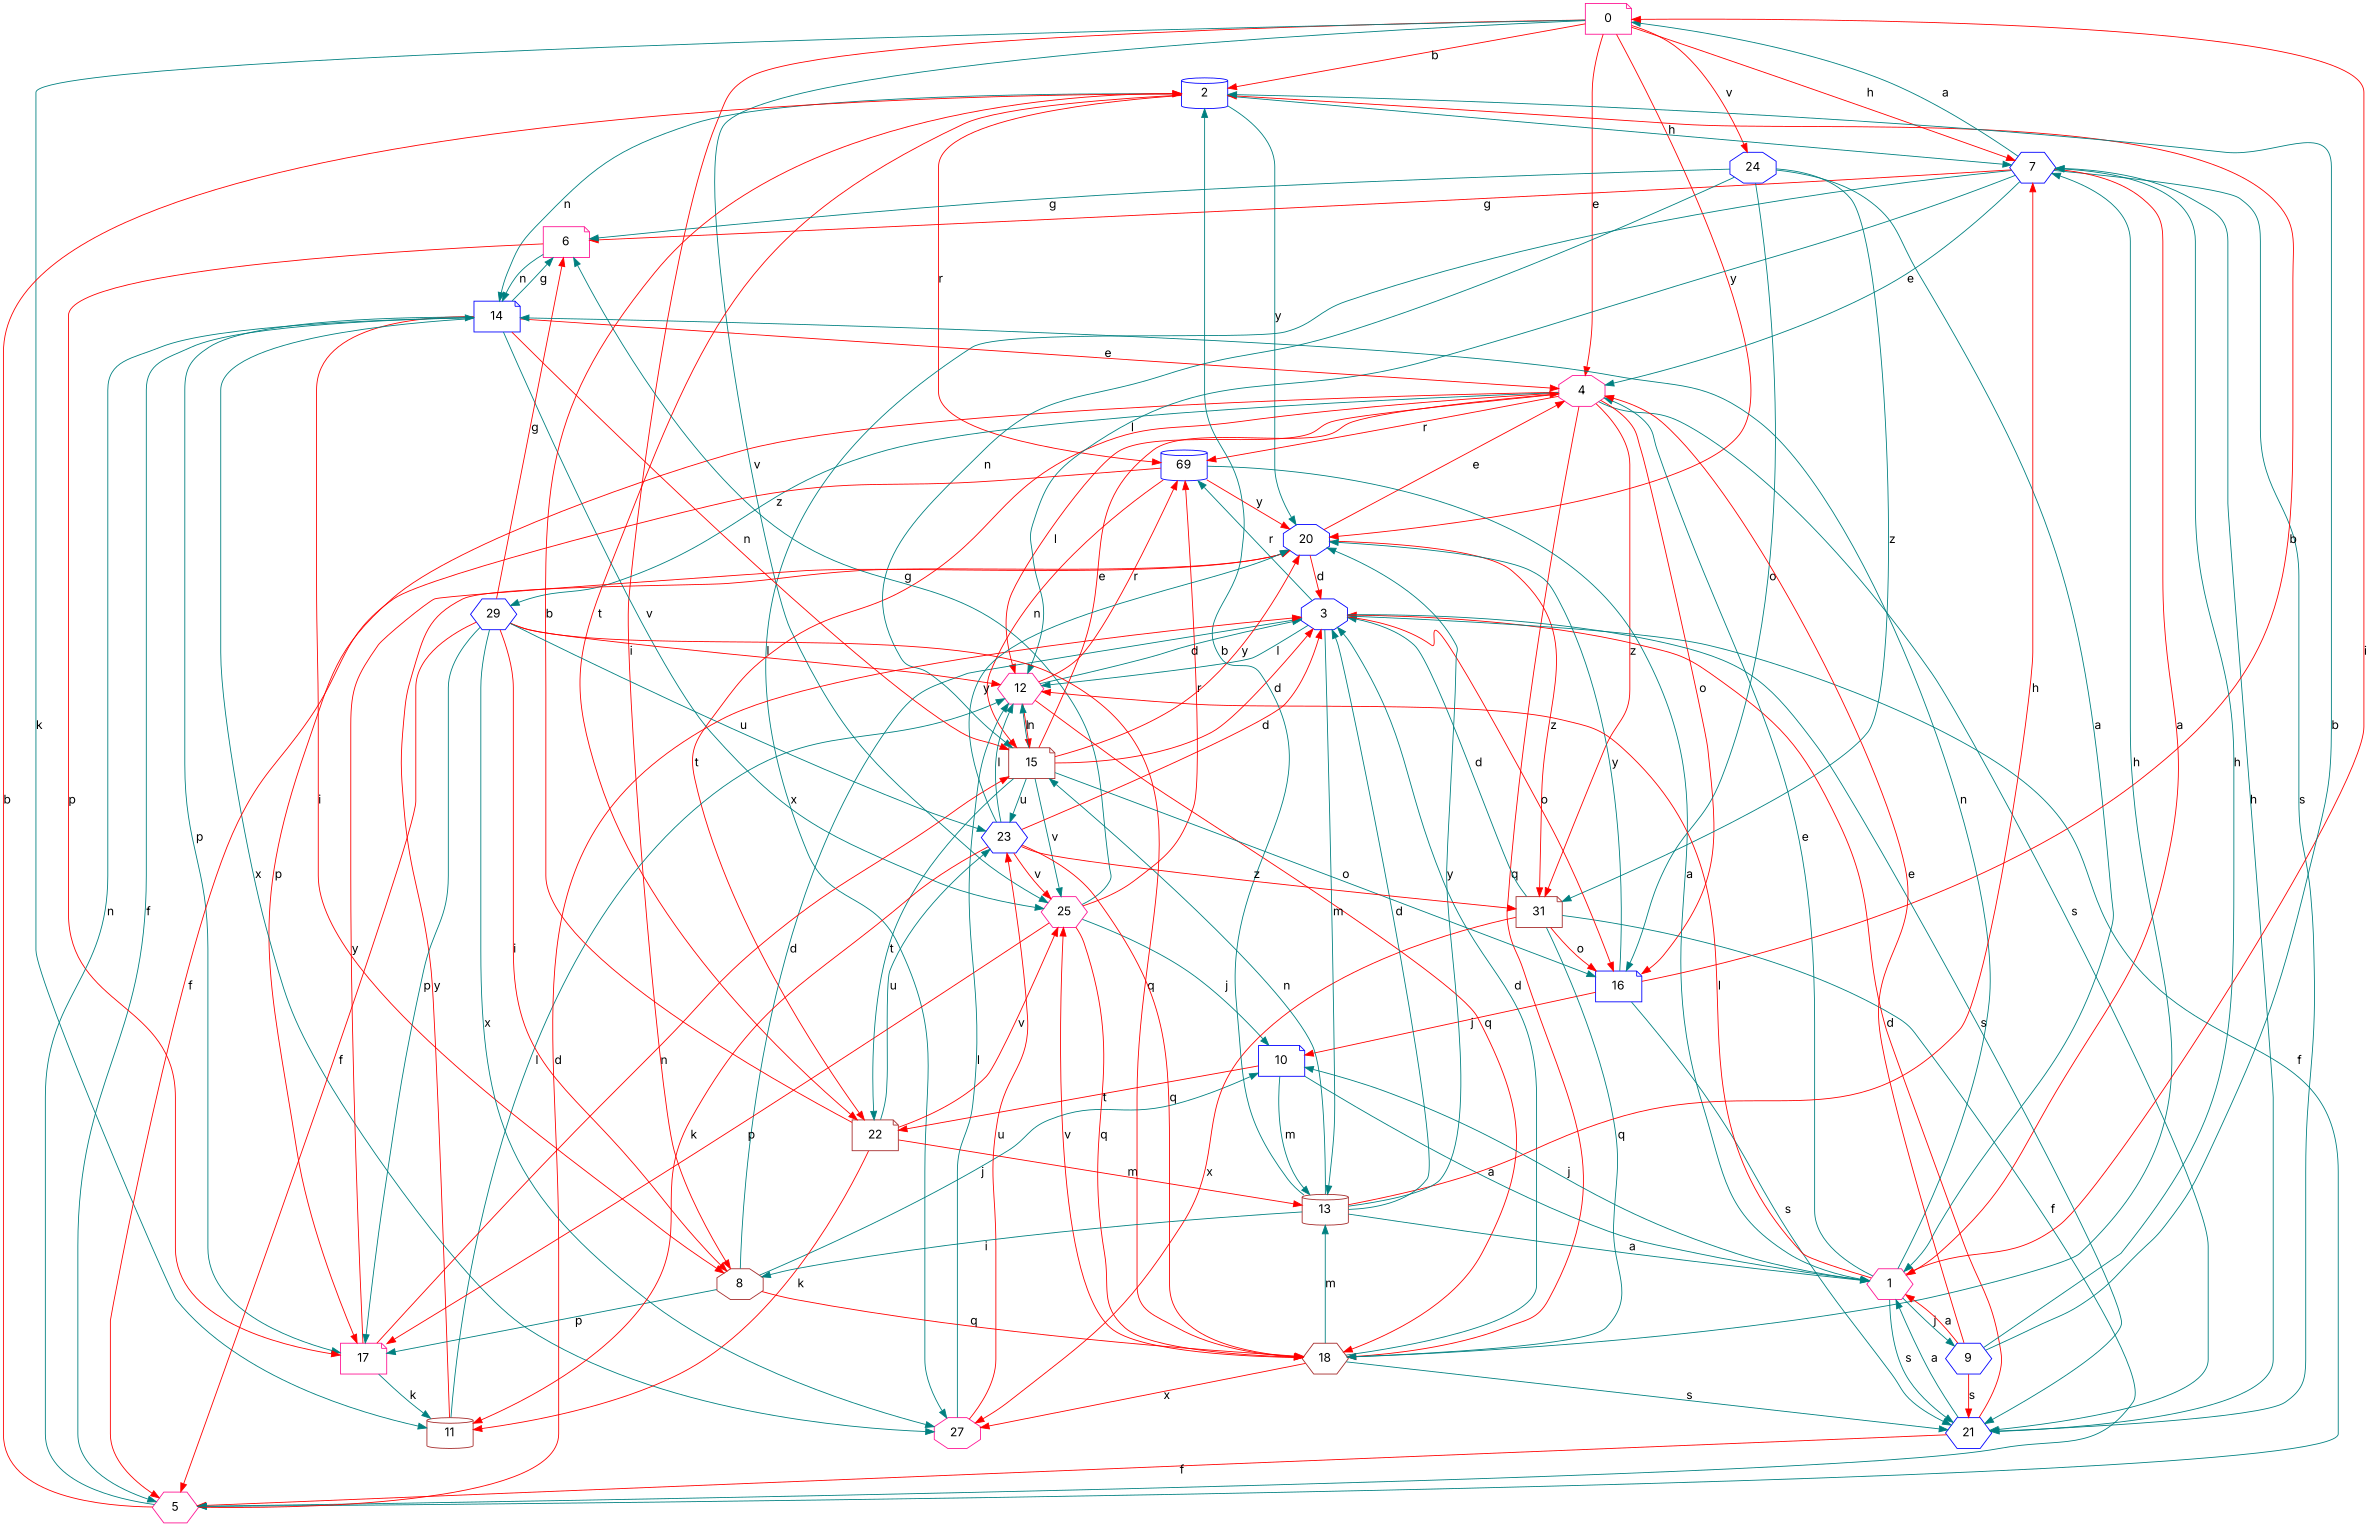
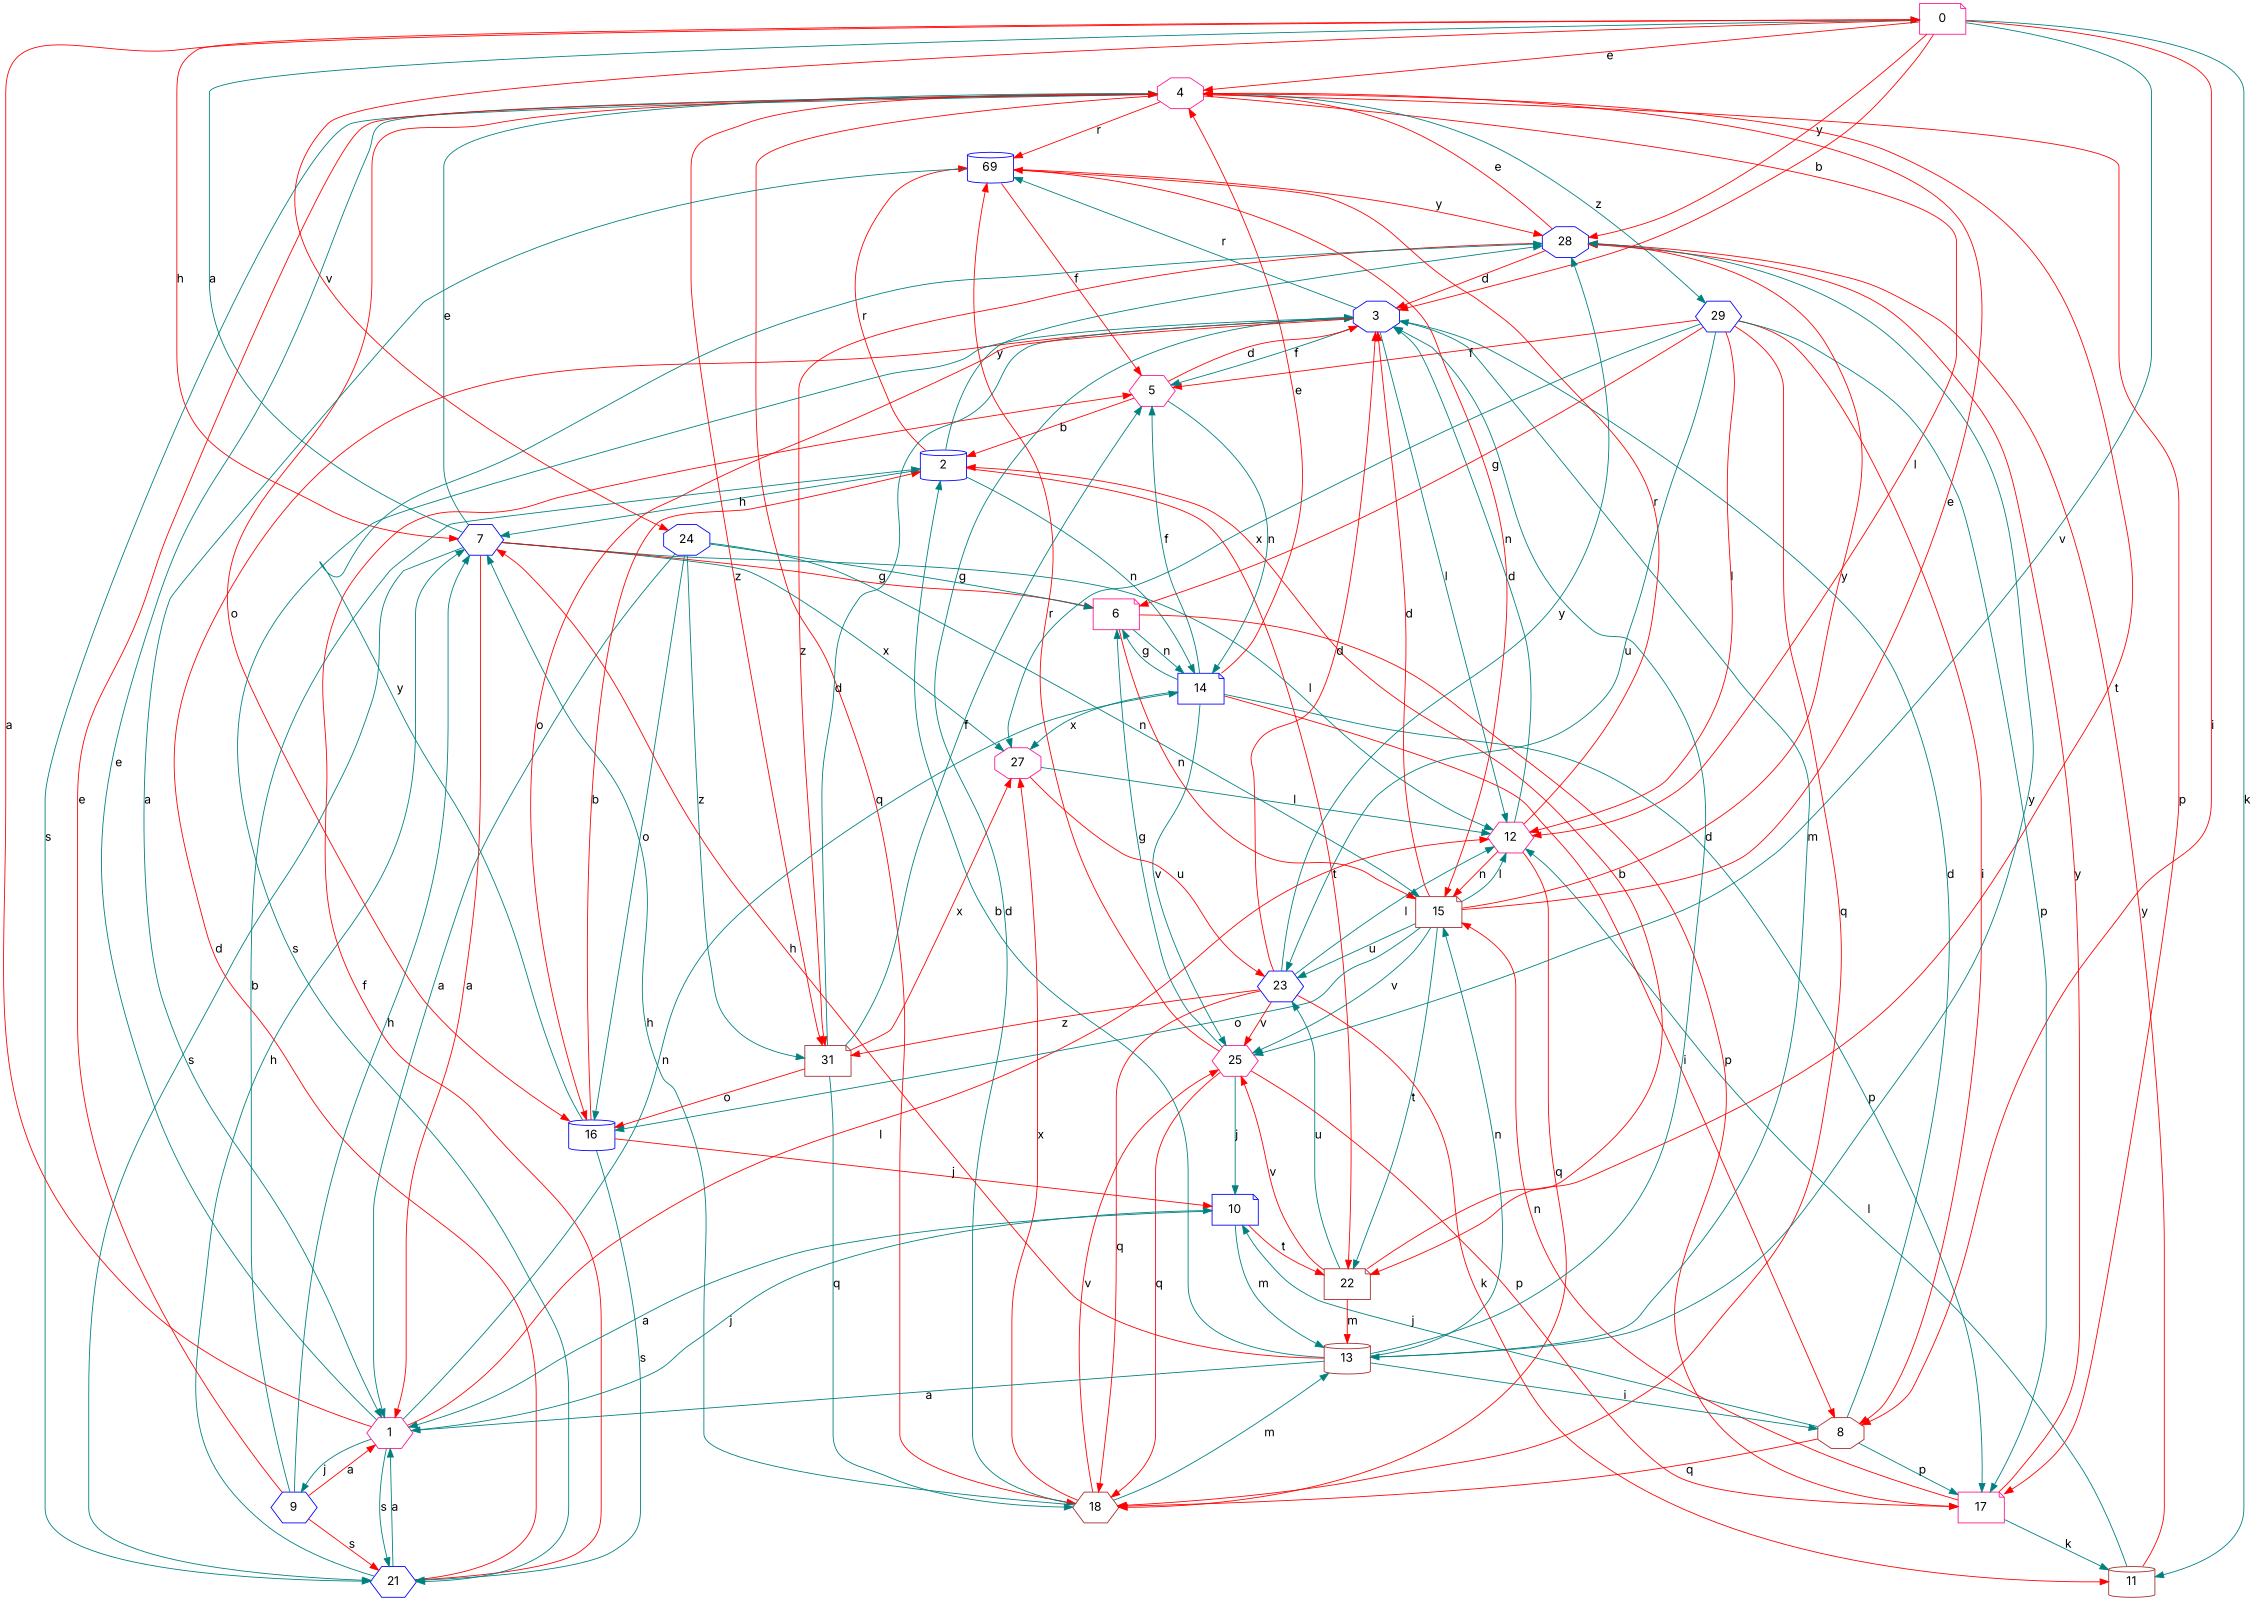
(1411, 55) -> (1697, 219)
(1306, 540) -> (1565, 242)
(745, 555) -> (1213, 820)
(2366, 652) -> (9, 726)
(1619, 986) -> (592, 1135)
(728, 1341) -> none
(1643, 1395) -> none
